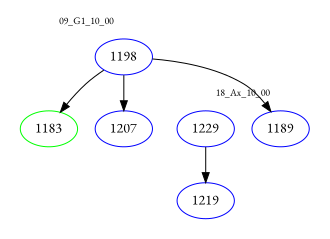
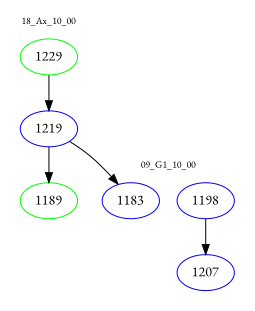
(213, 70) -> (49, 160)
(84, 86) -> (101, 166)
(49, 129) -> (131, 201)
(206, 129) -> (49, 57)
(281, 129) -> (49, 201)
